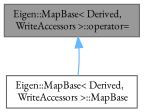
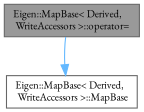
(79, 62) -> (65, 51)
